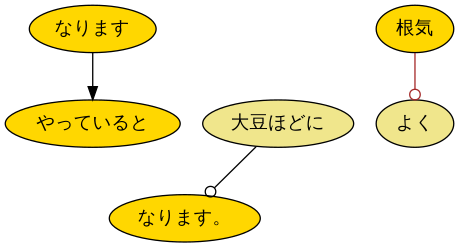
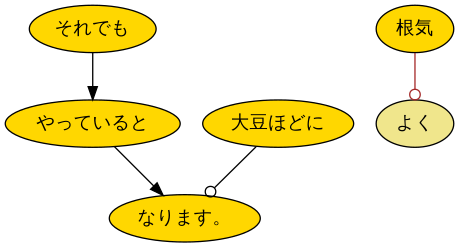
(93, 29) -> (93, 29)
(278, 124) -> (278, 124)
none -> (134, 166)
